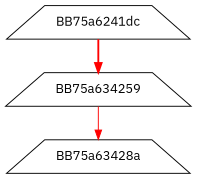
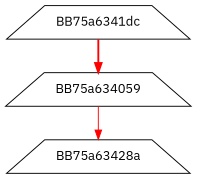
(98, 22) -> (98, 22)
(98, 89) -> (98, 89)
